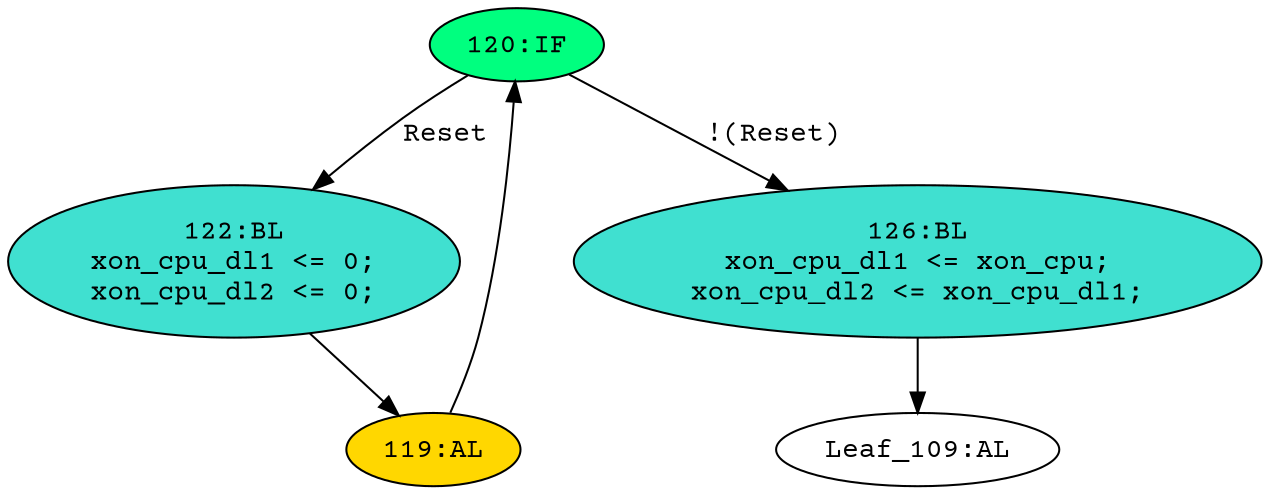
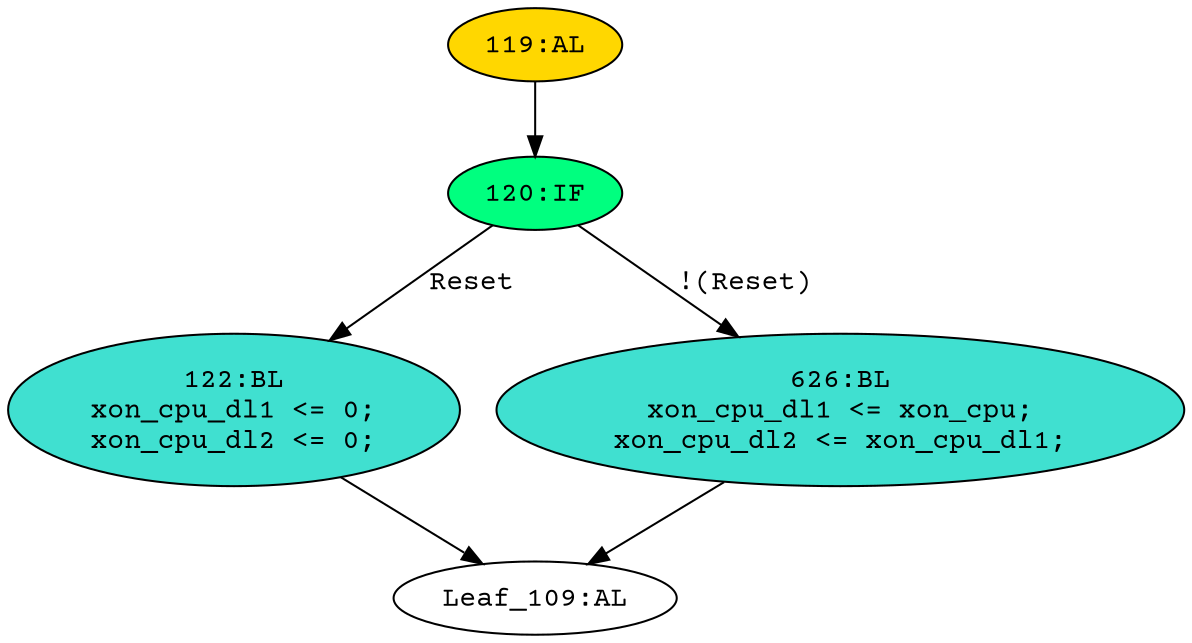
(918, 261) -> (840, 410)
(347, 368) -> (403, 515)
